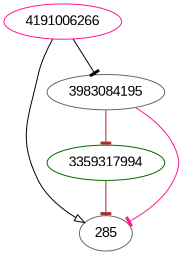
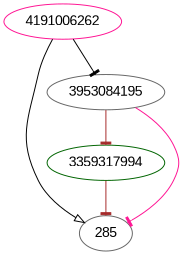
(63, 22) -> (63, 22)
(106, 92) -> (106, 92)
